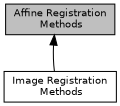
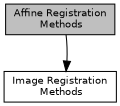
(53, 58) -> (67, 48)
